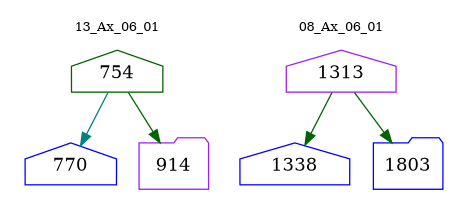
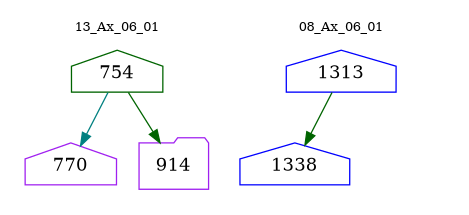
(341, 73) -> (341, 73)
(71, 166) -> (71, 166)
(408, 166) -> none
